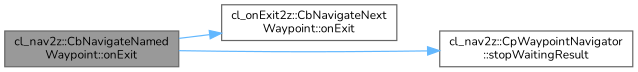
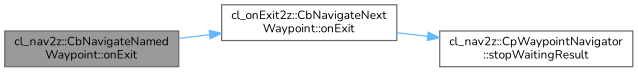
(303, 52) -> (412, 35)
